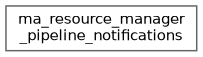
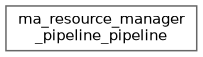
(101, 28) -> (101, 28)
